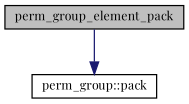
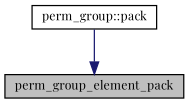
(94, 46) -> (94, 46)
